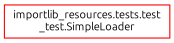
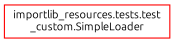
(87, 22) -> (87, 22)
